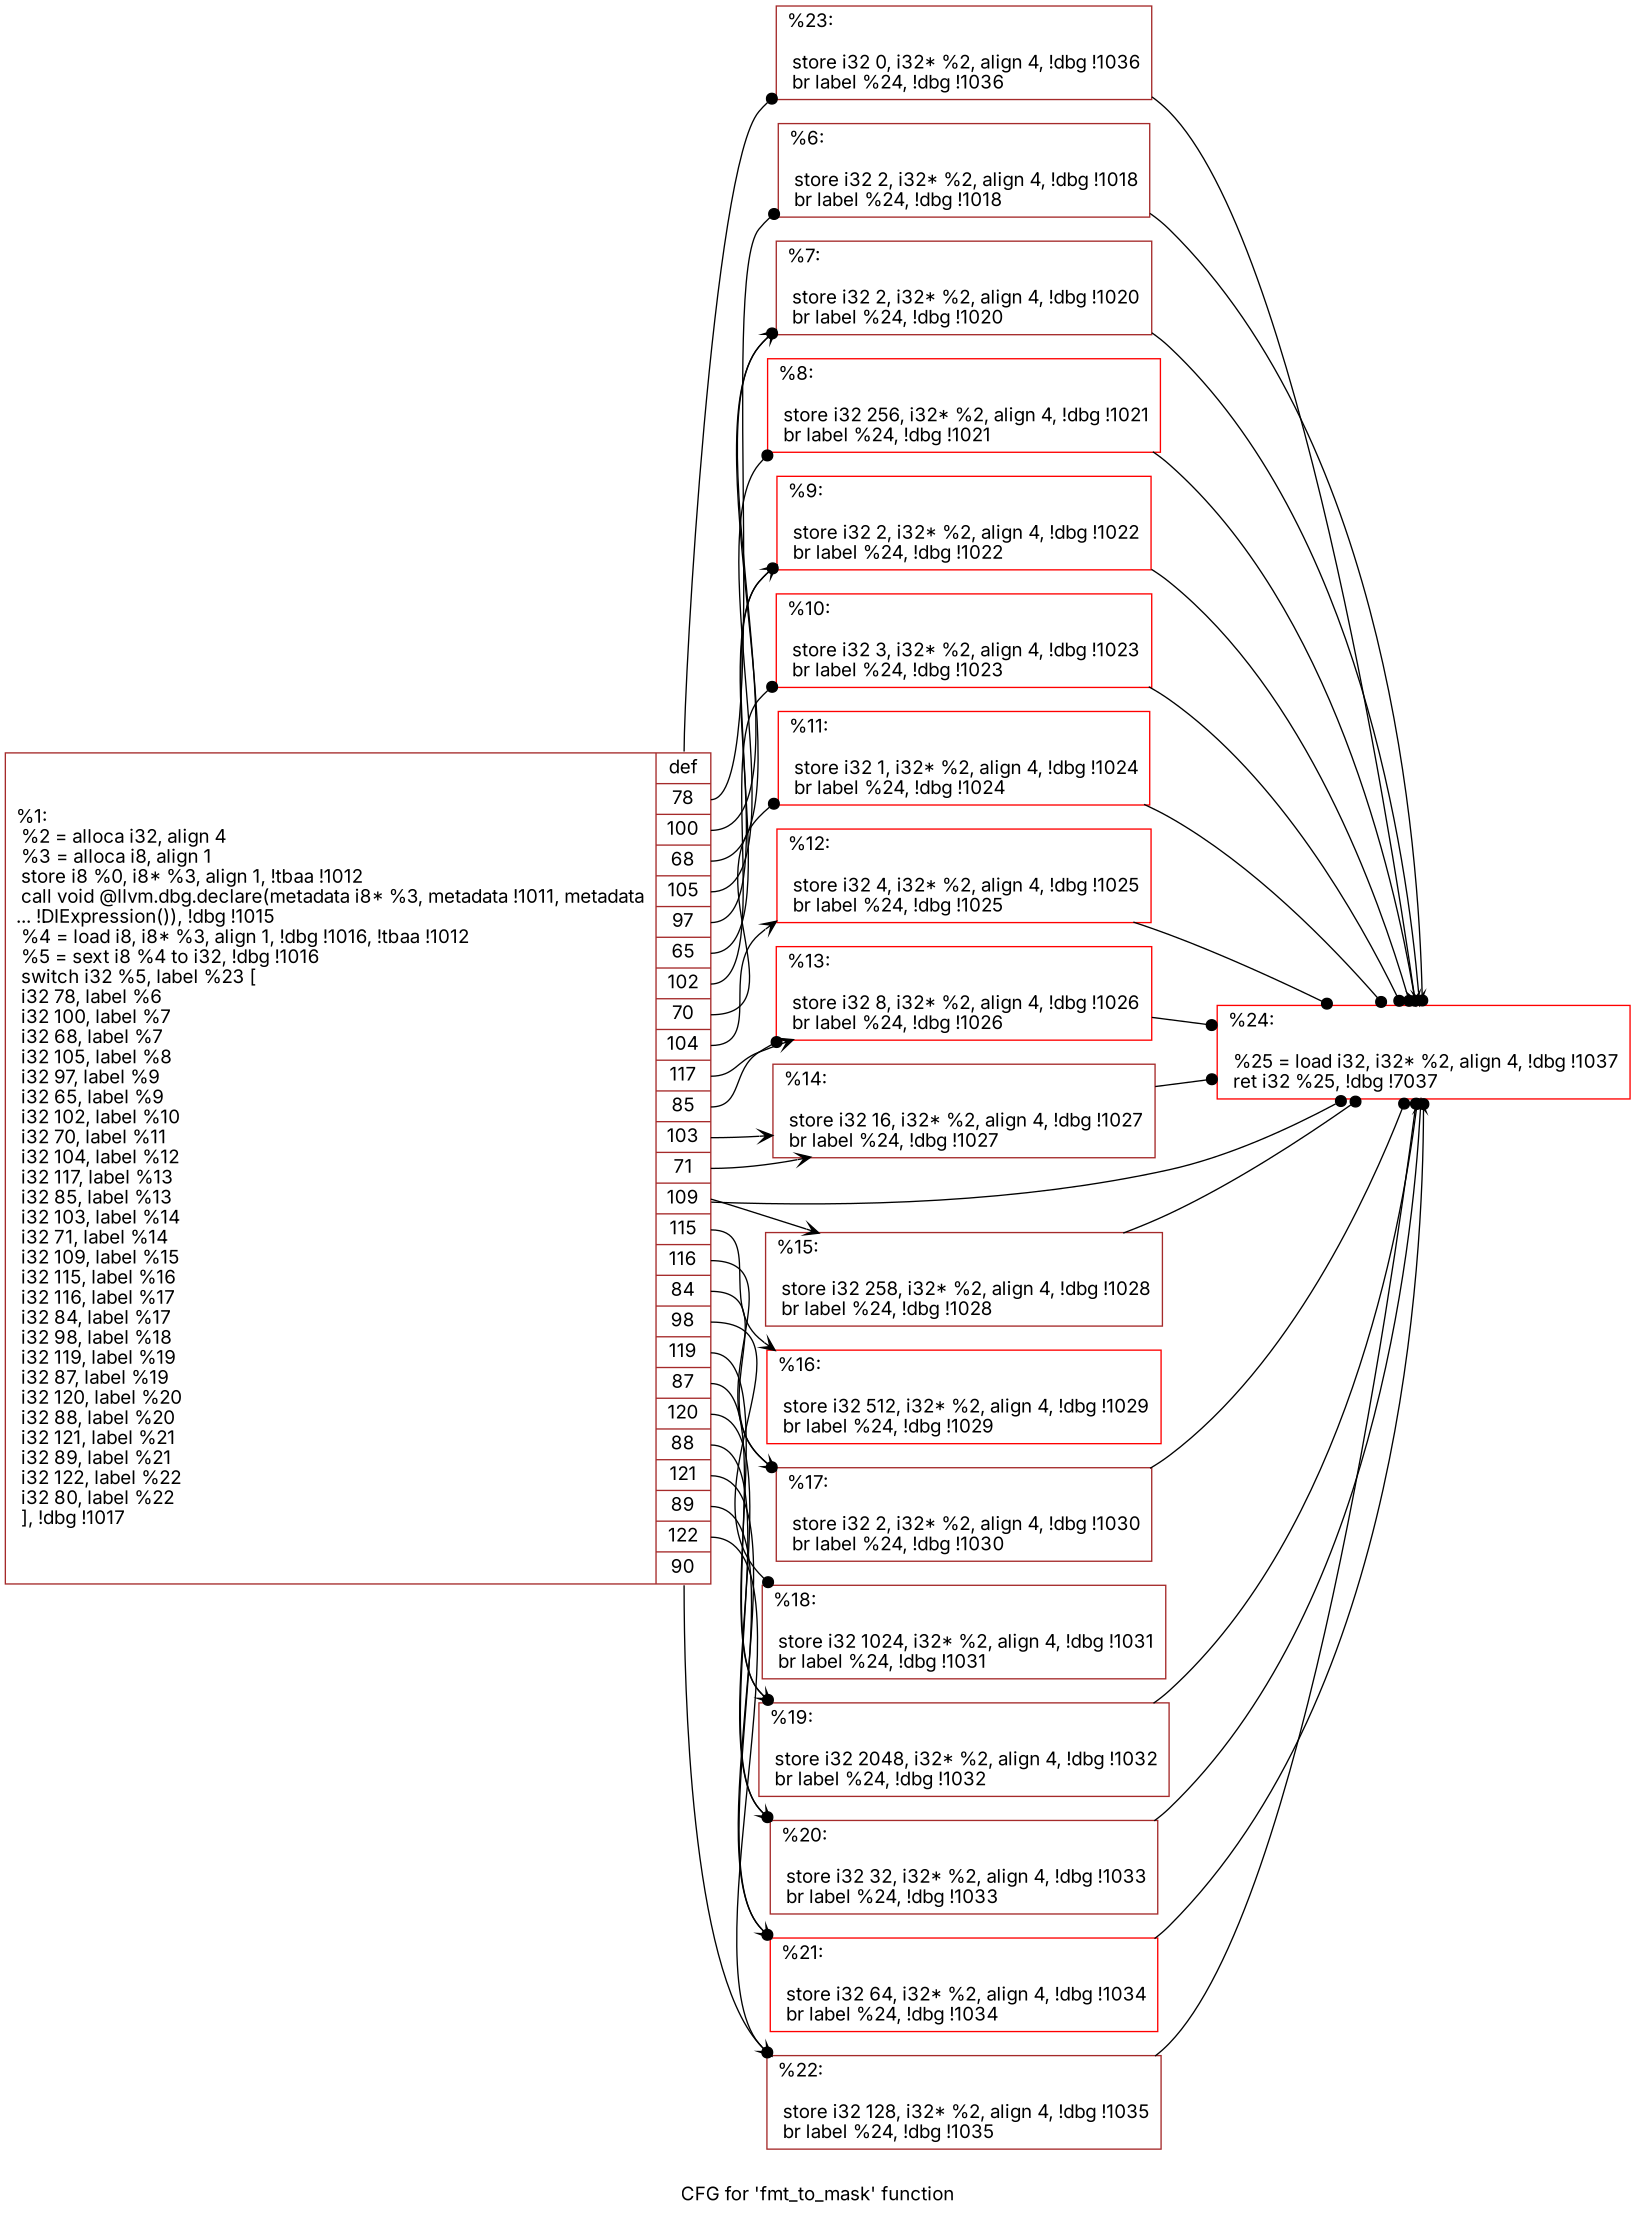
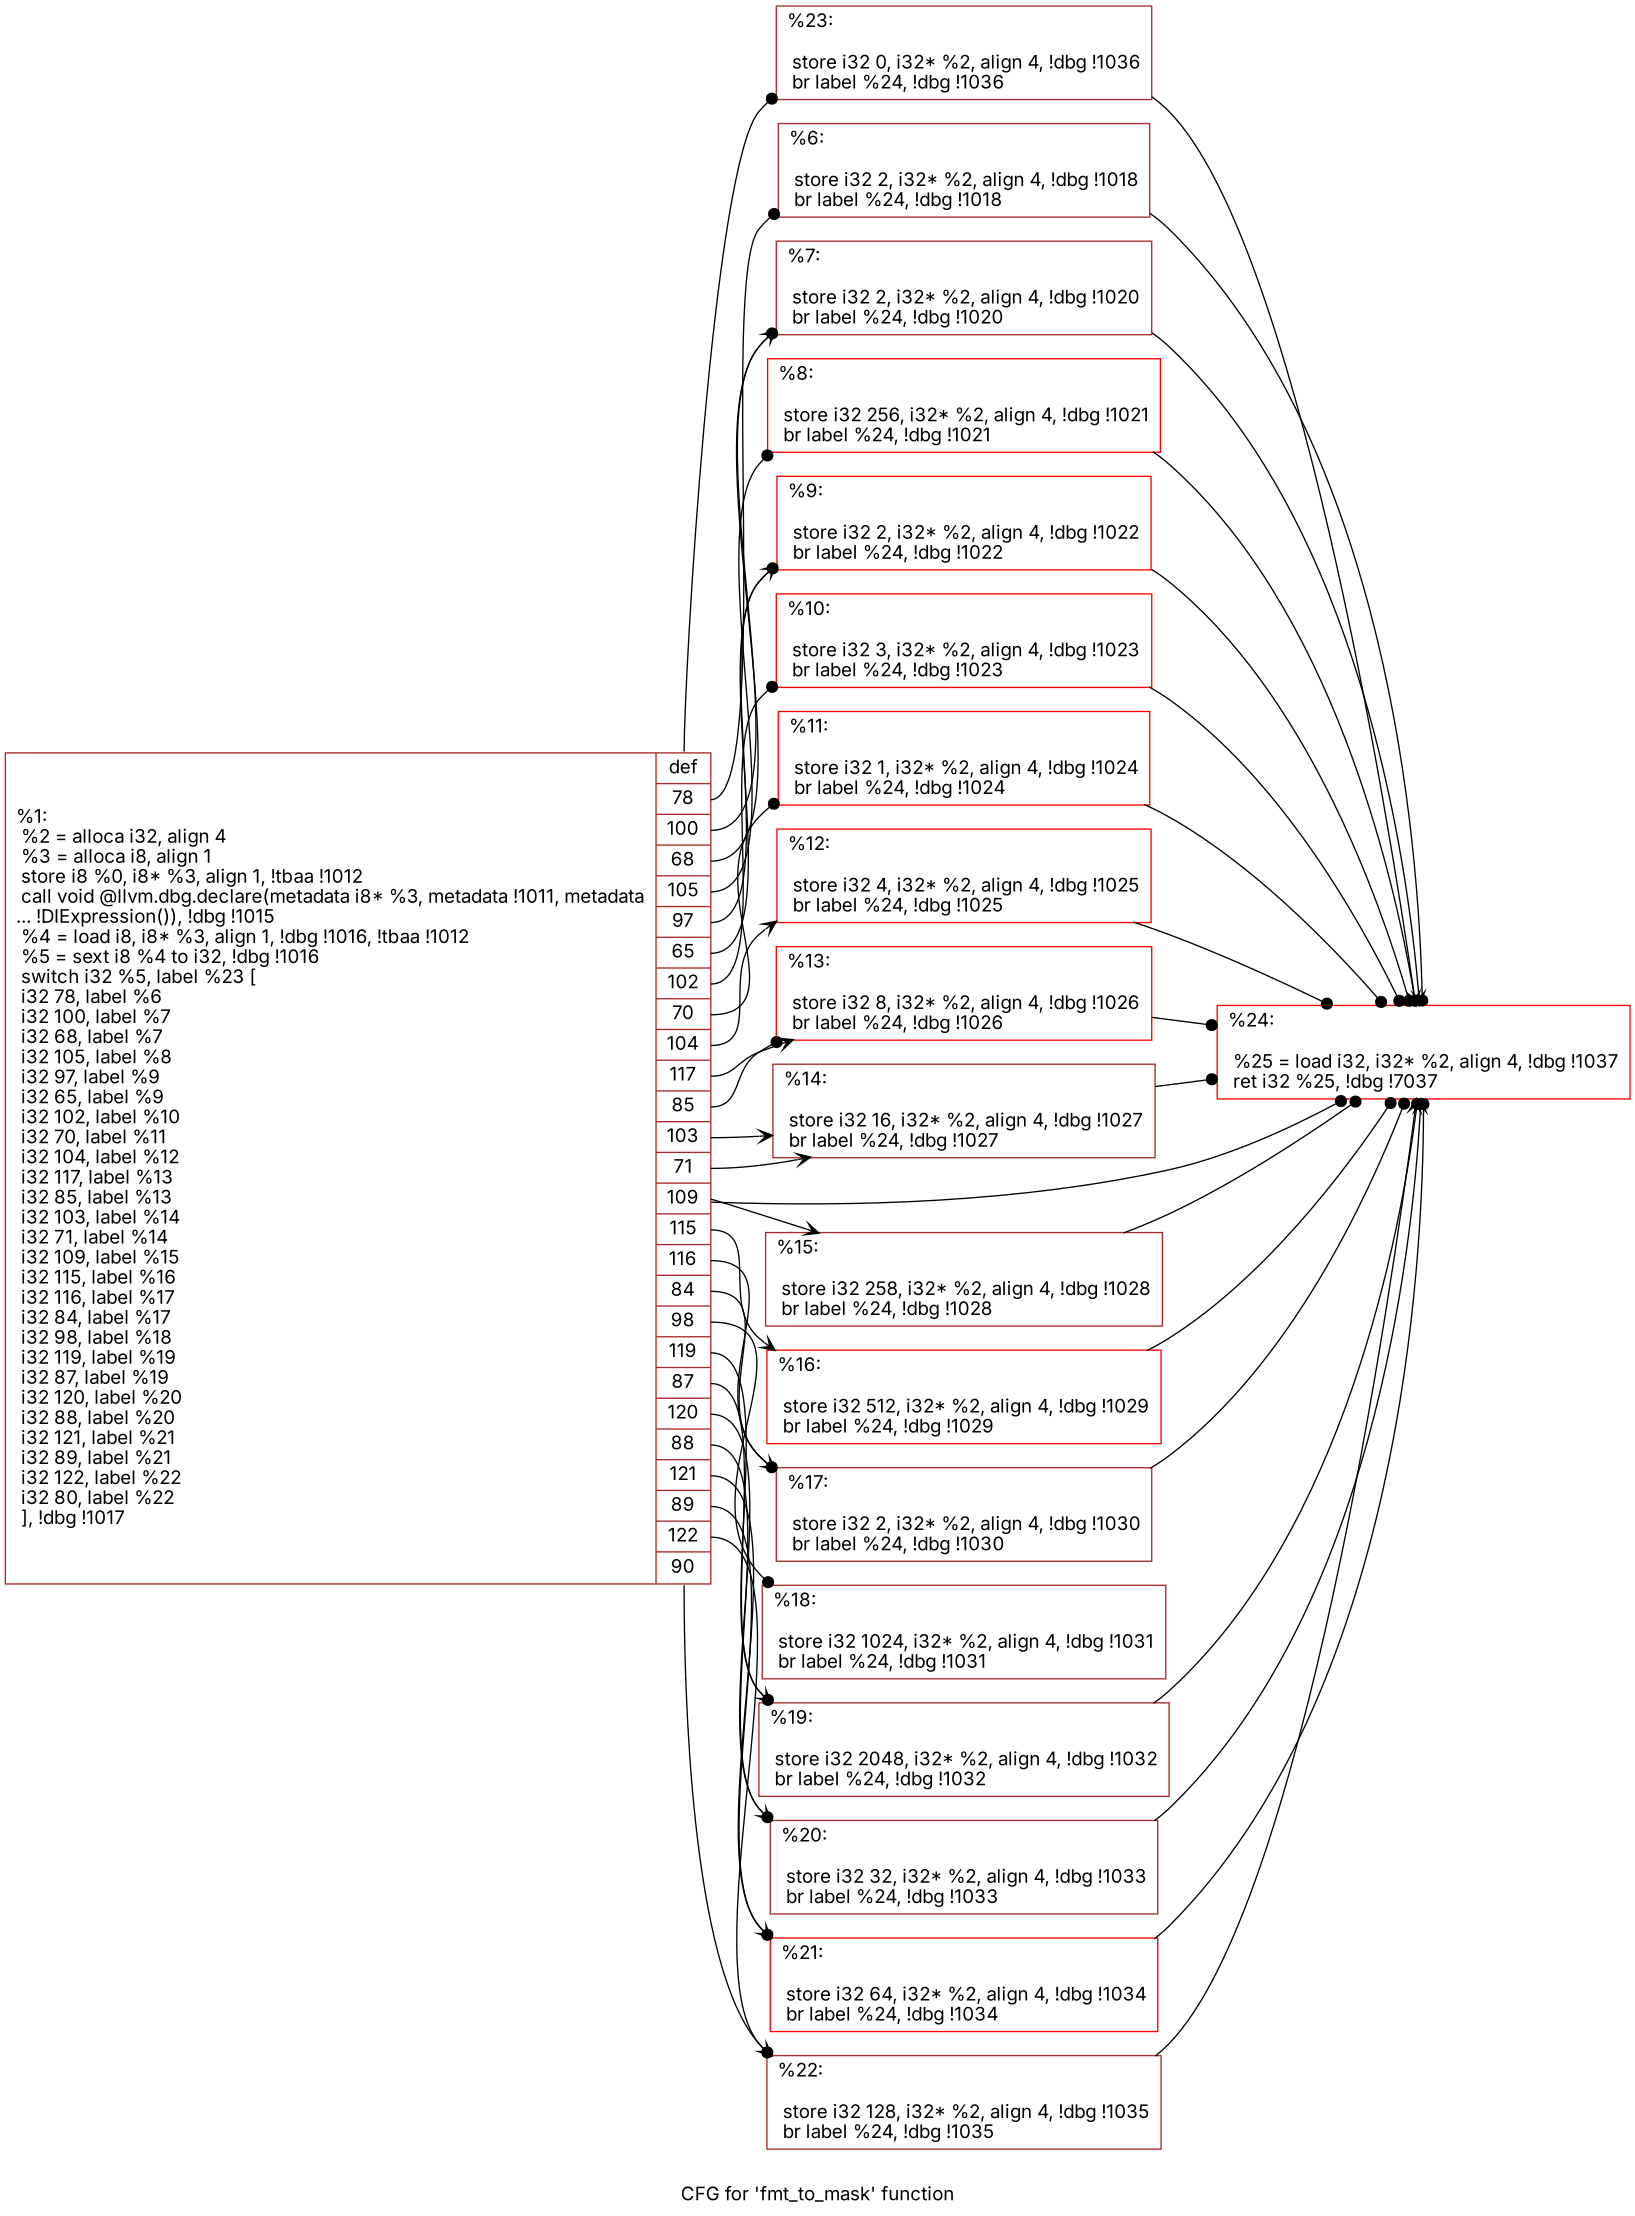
none -> (1280, 1243)
(1332, 1599) -> (1332, 1599)
